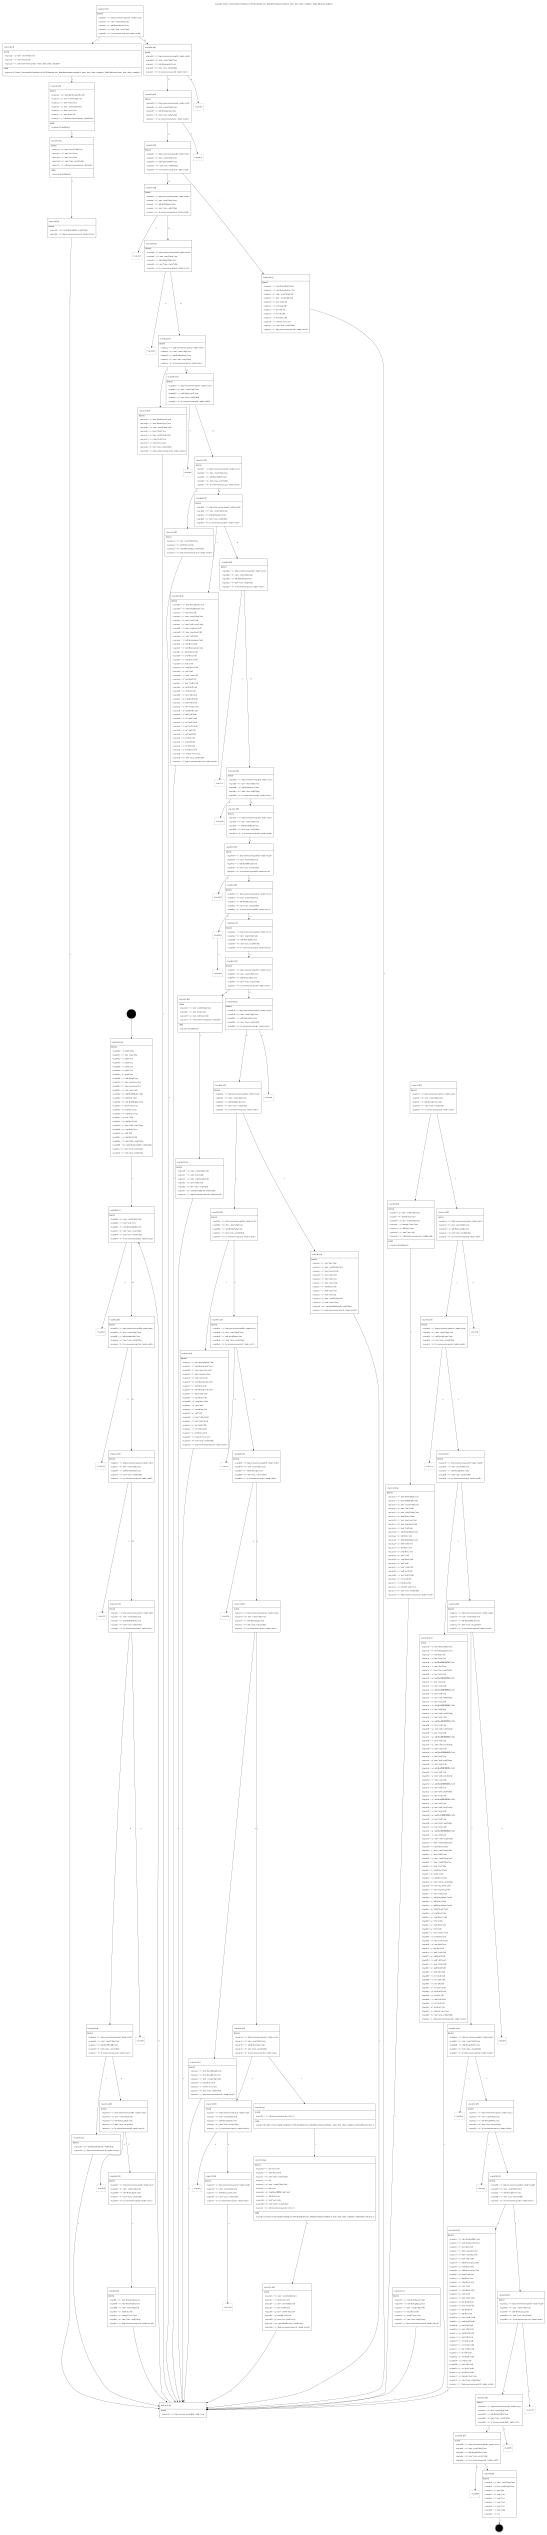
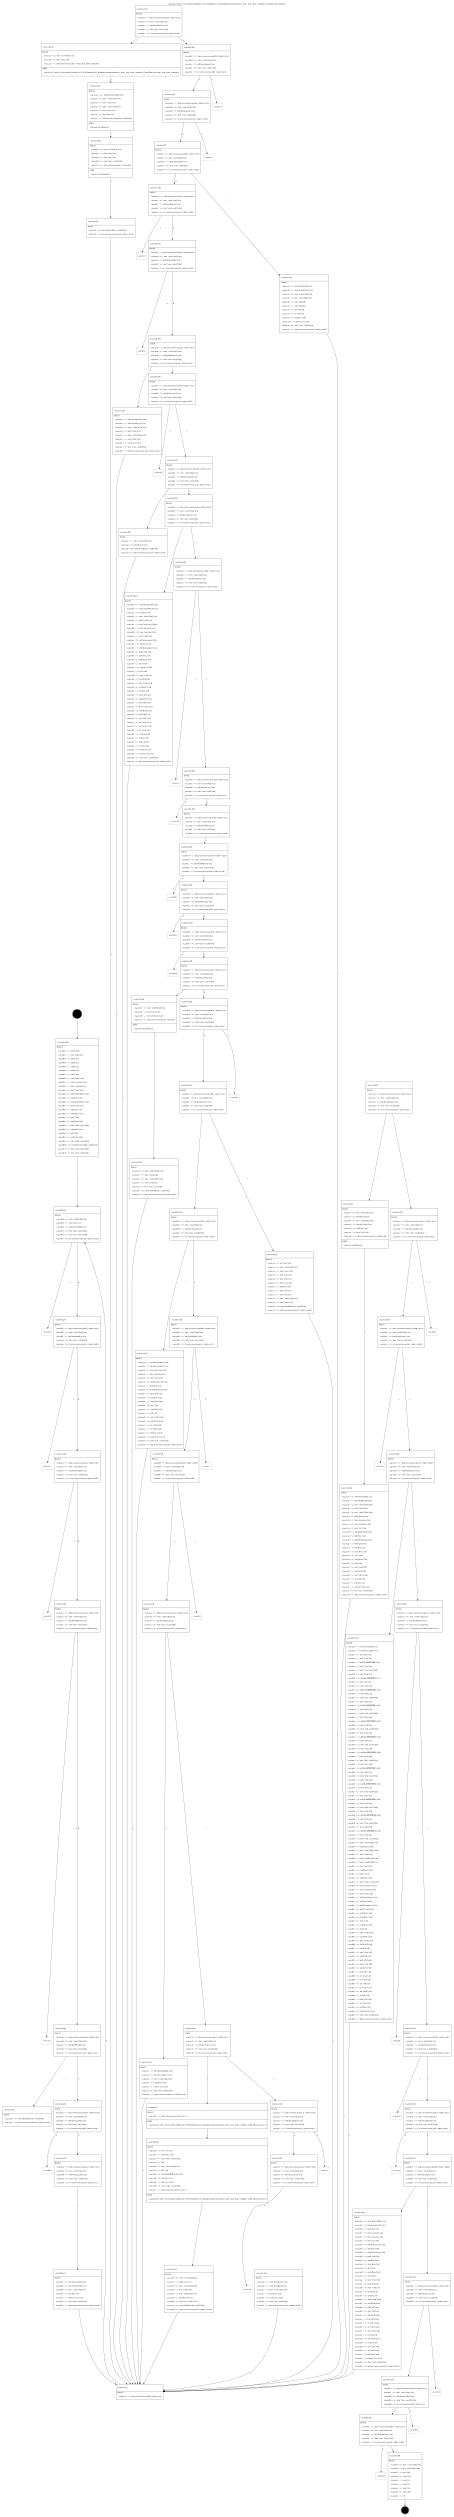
(218, 954) -> (178, 959)
(75, 2301) -> none
